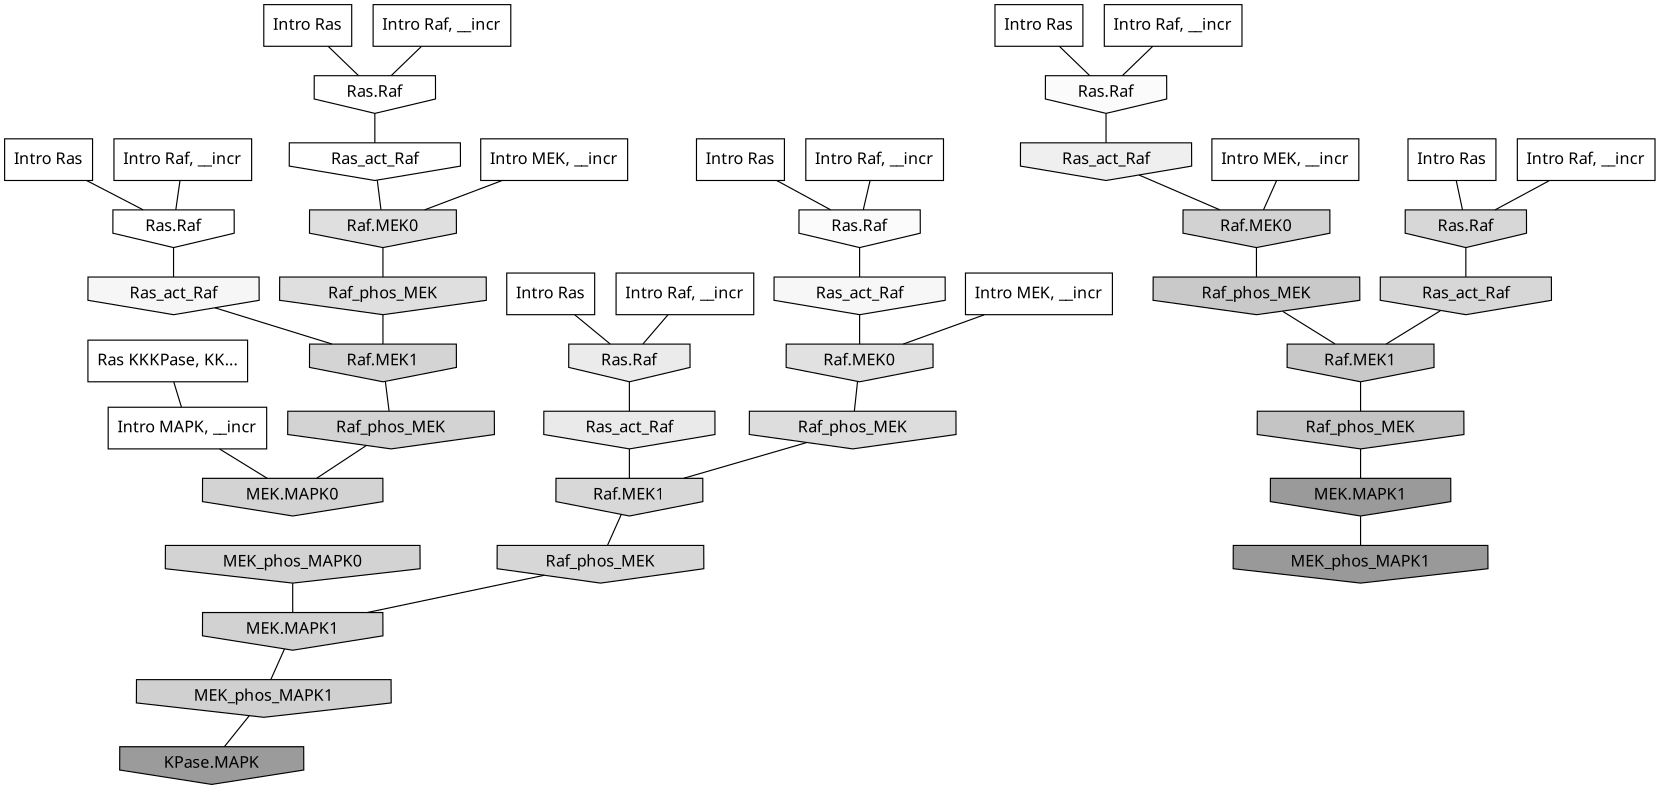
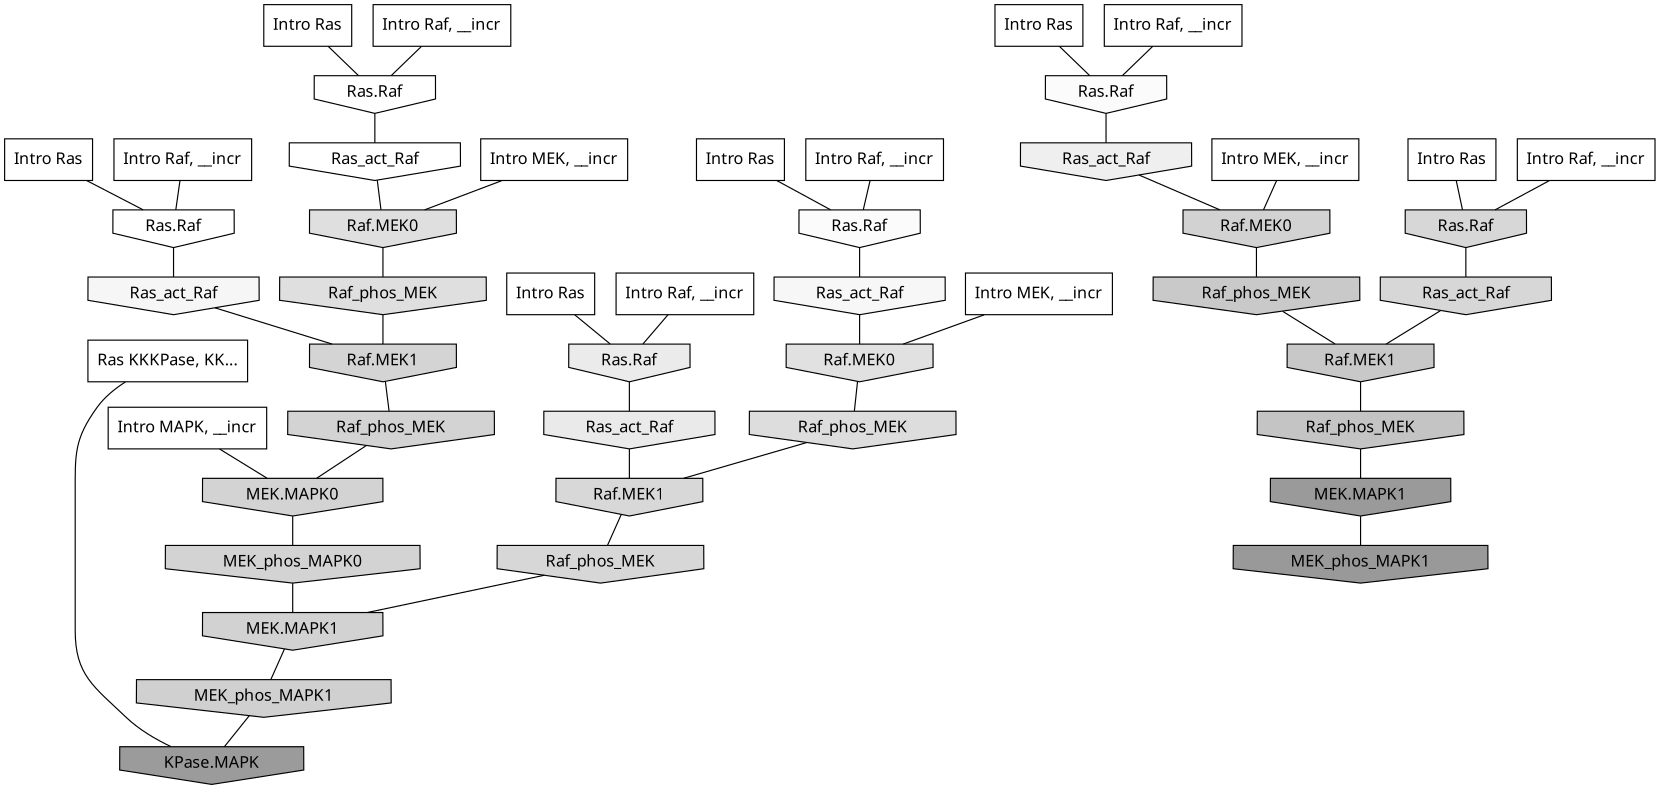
(178, 395) -> (75, 577)
none -> (293, 531)
